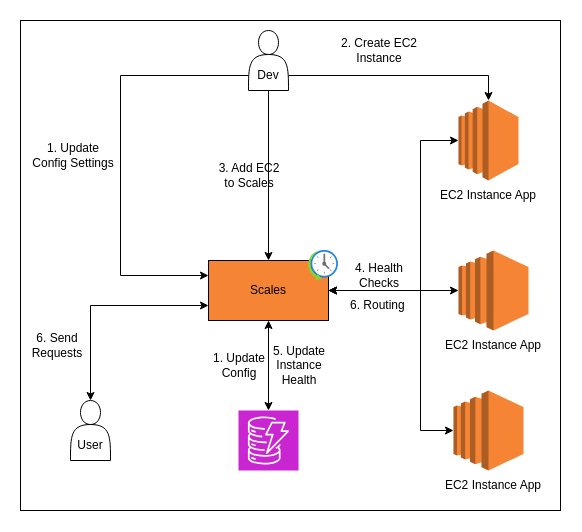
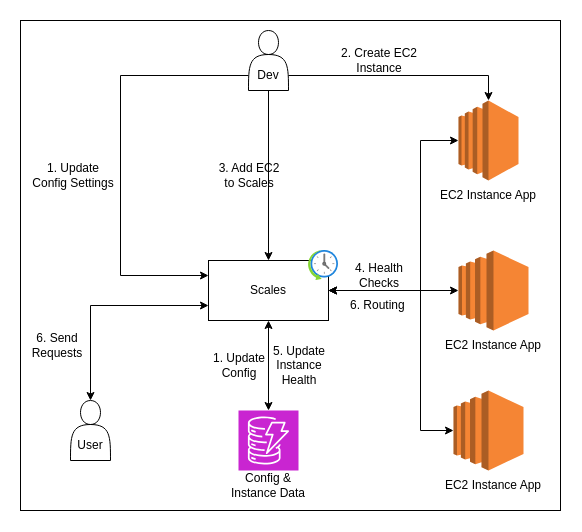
(380, 51) -> (380, 61)
(74, 156) -> (74, 176)
(269, 291) -> (269, 291)
none -> (269, 486)
